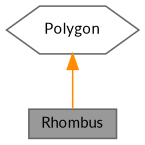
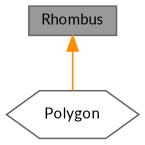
(73, 89) -> (73, 71)
